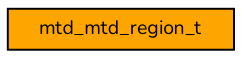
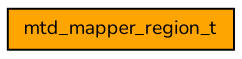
(121, 29) -> (121, 29)
